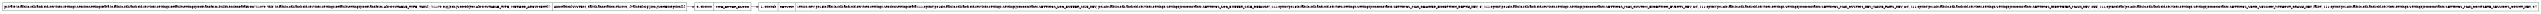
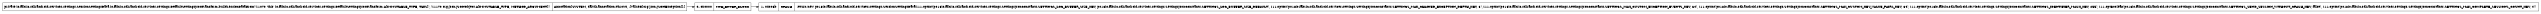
(787, 7) -> (786, 7)
